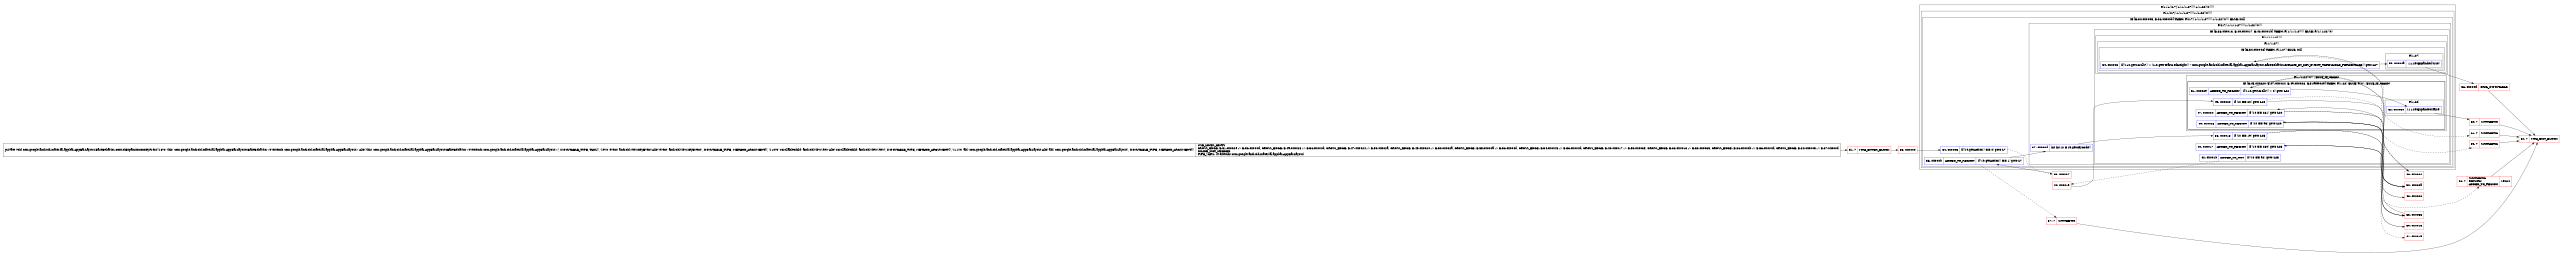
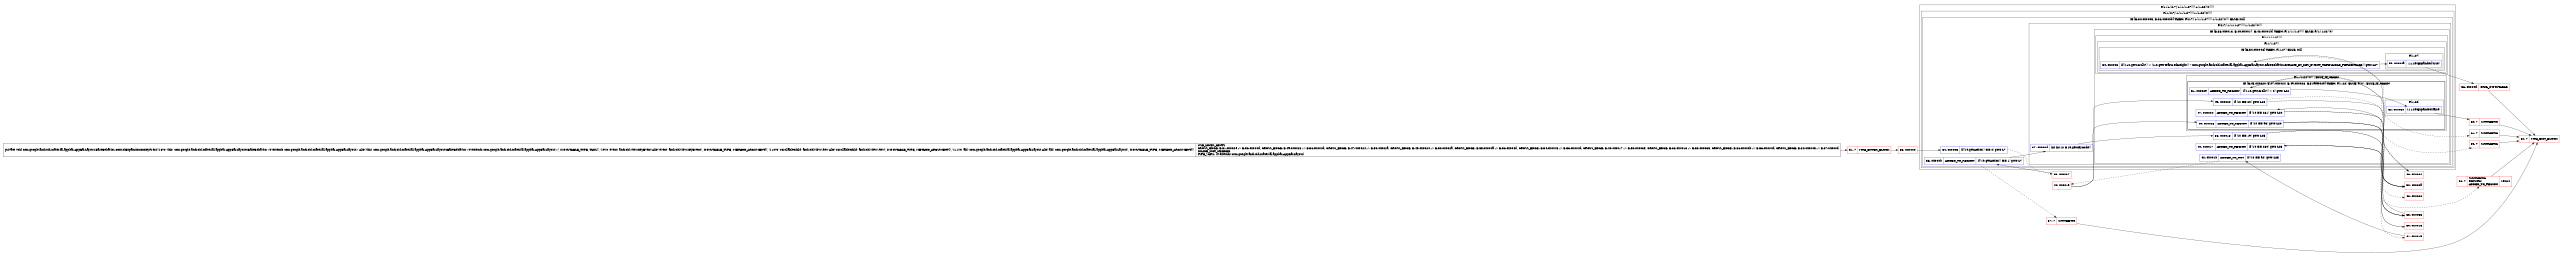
(2375, 126) -> (2106, 124)
none -> (2323, 205)
